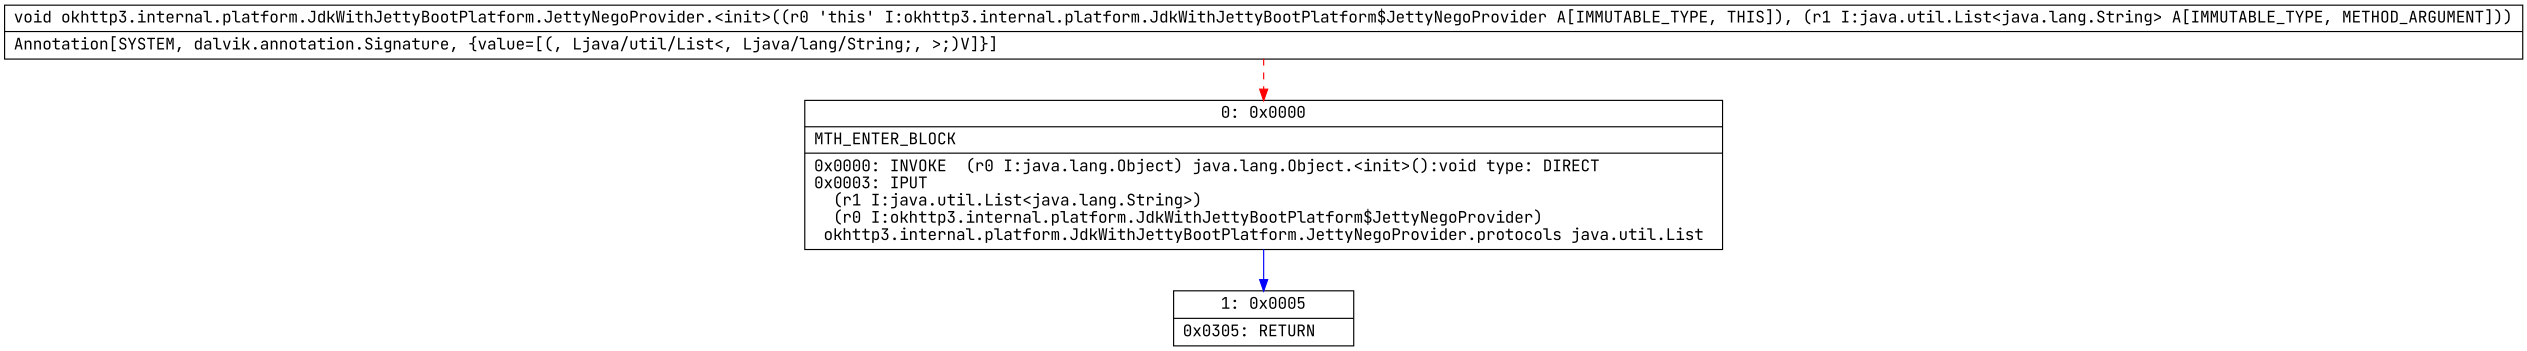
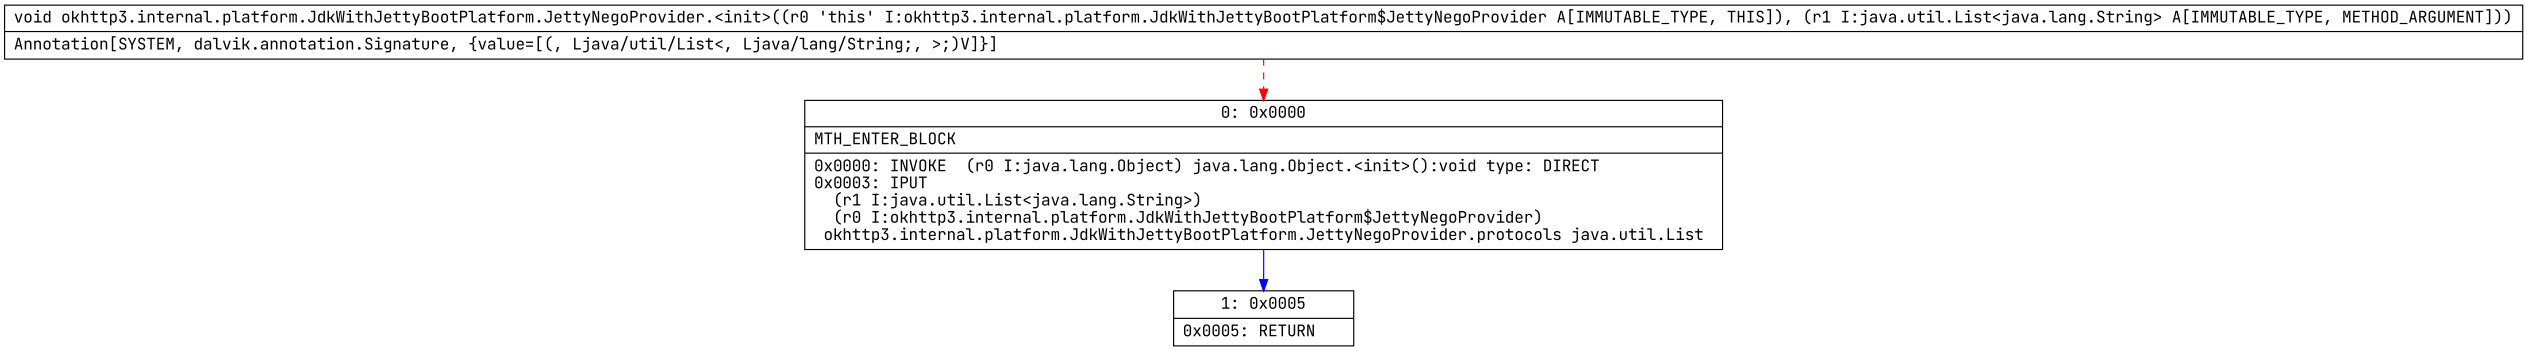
(1264, 332) -> (1264, 332)
